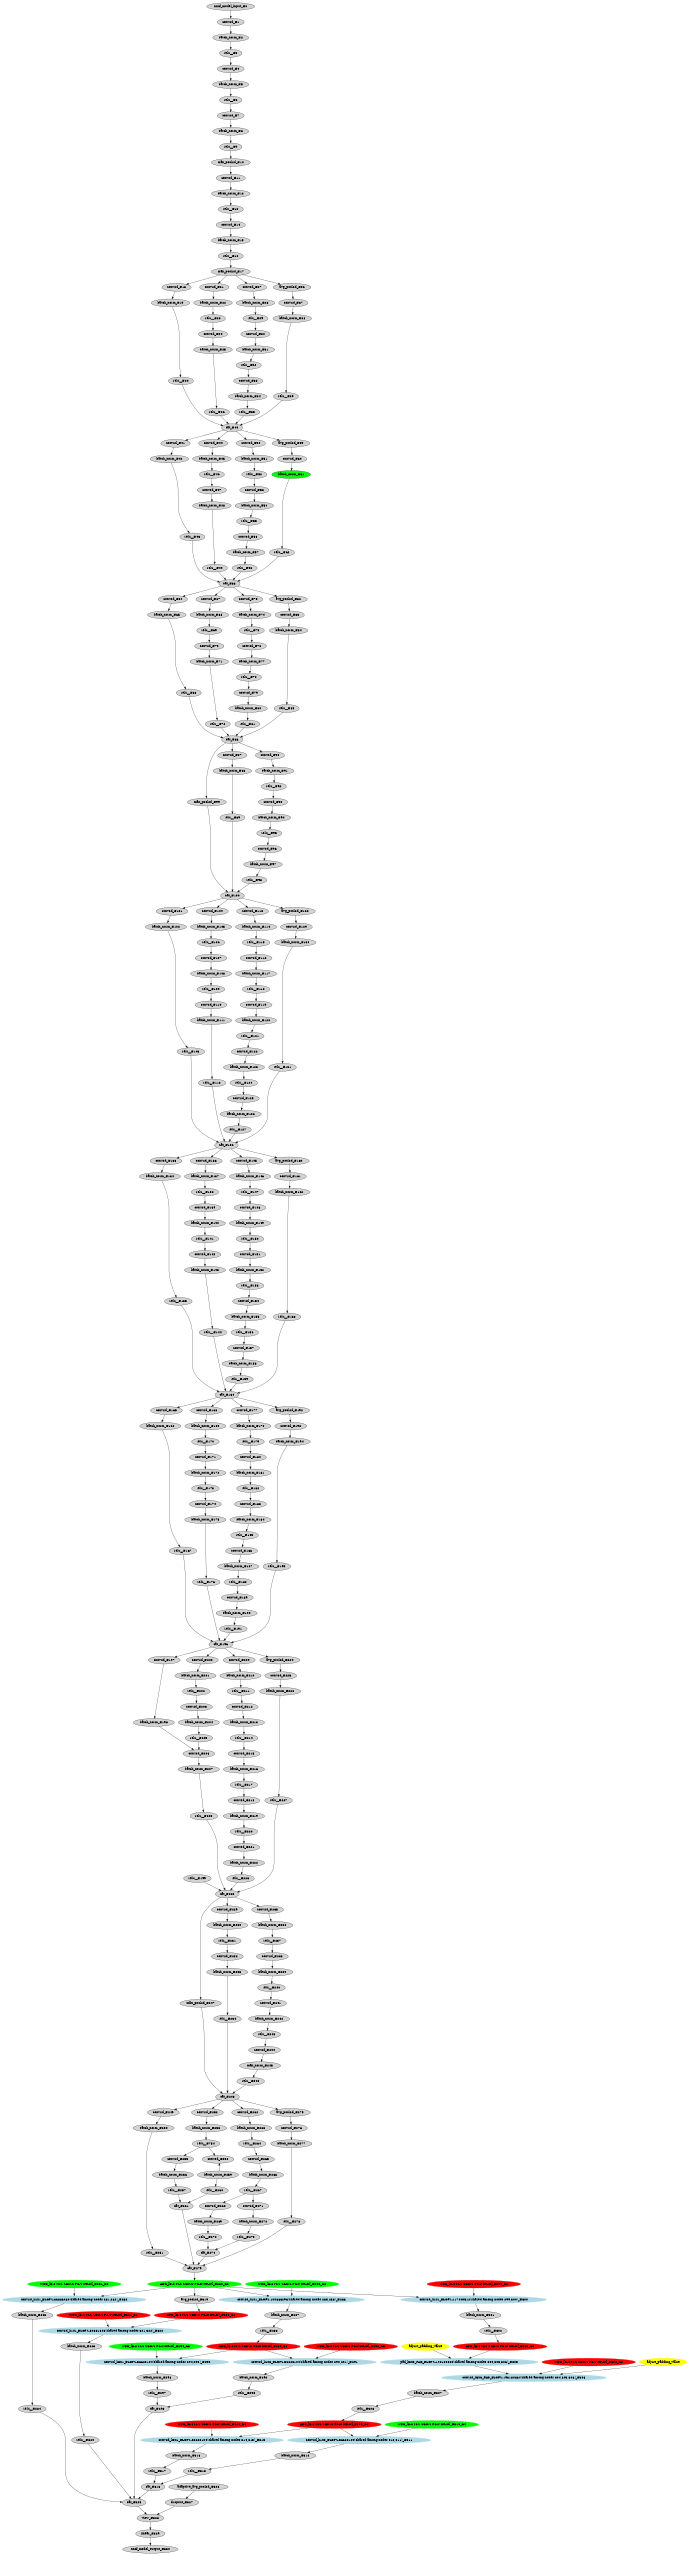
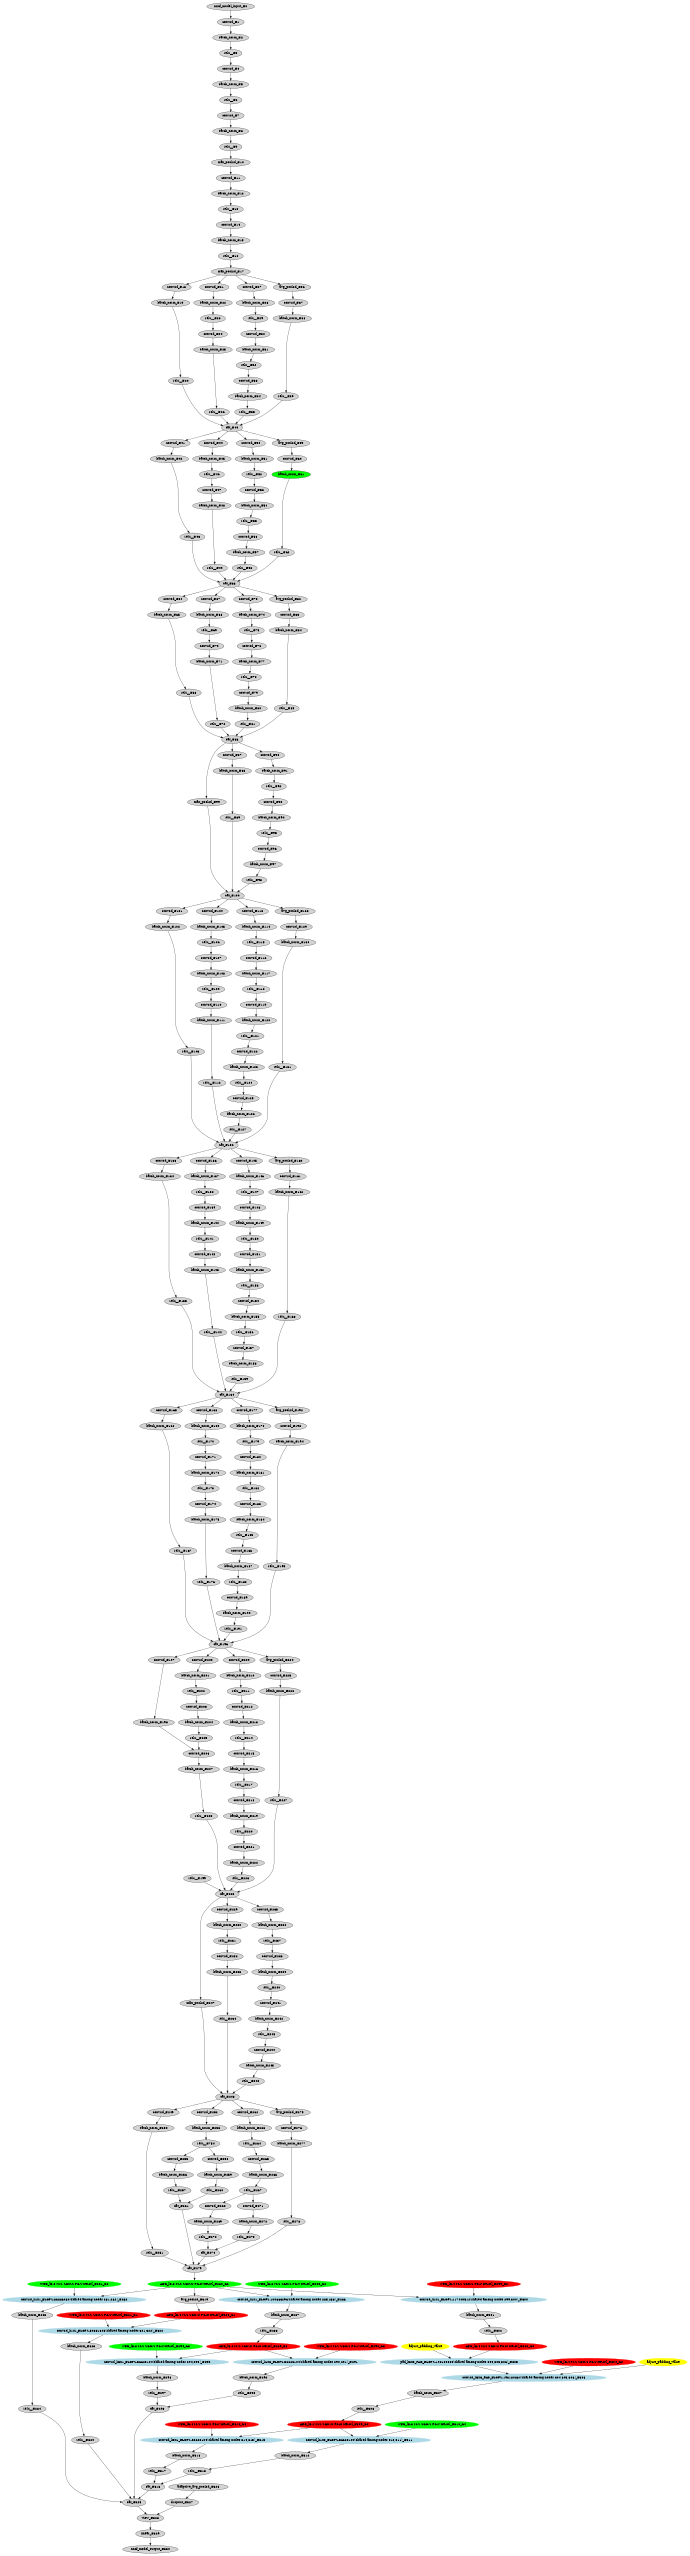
(241, 1370) -> none
(260, 2066) -> (260, 2066)
(219, 2168) -> (217, 2166)
